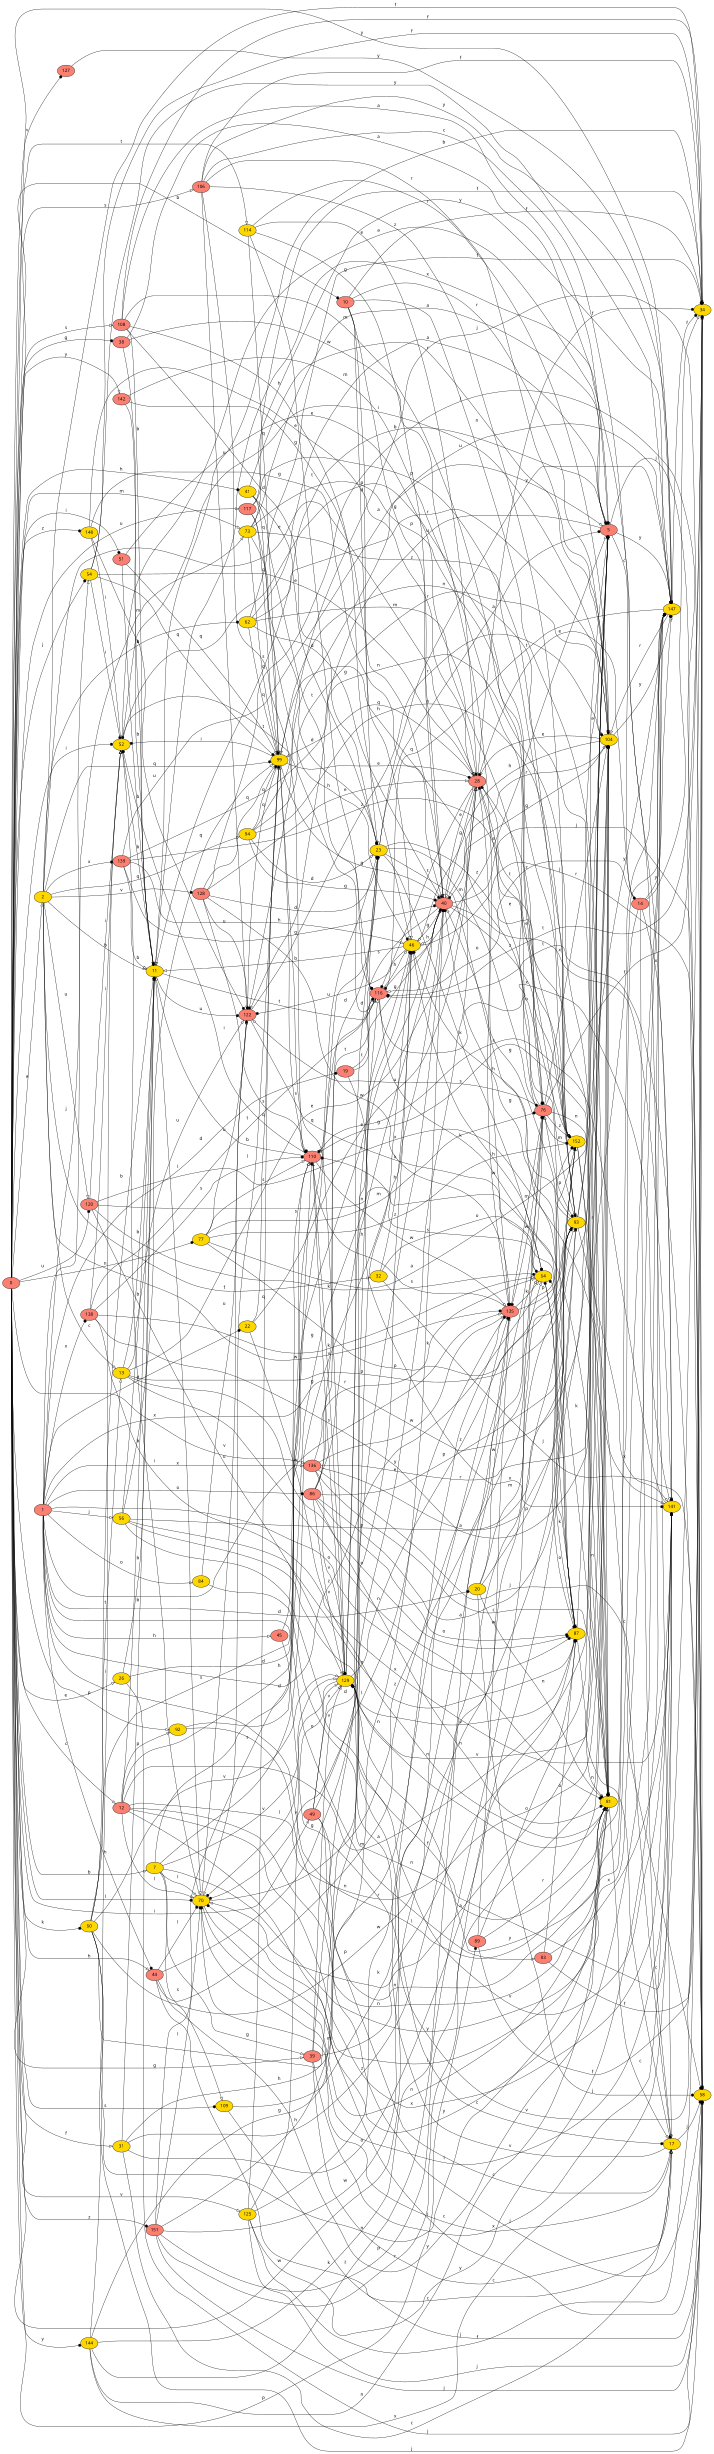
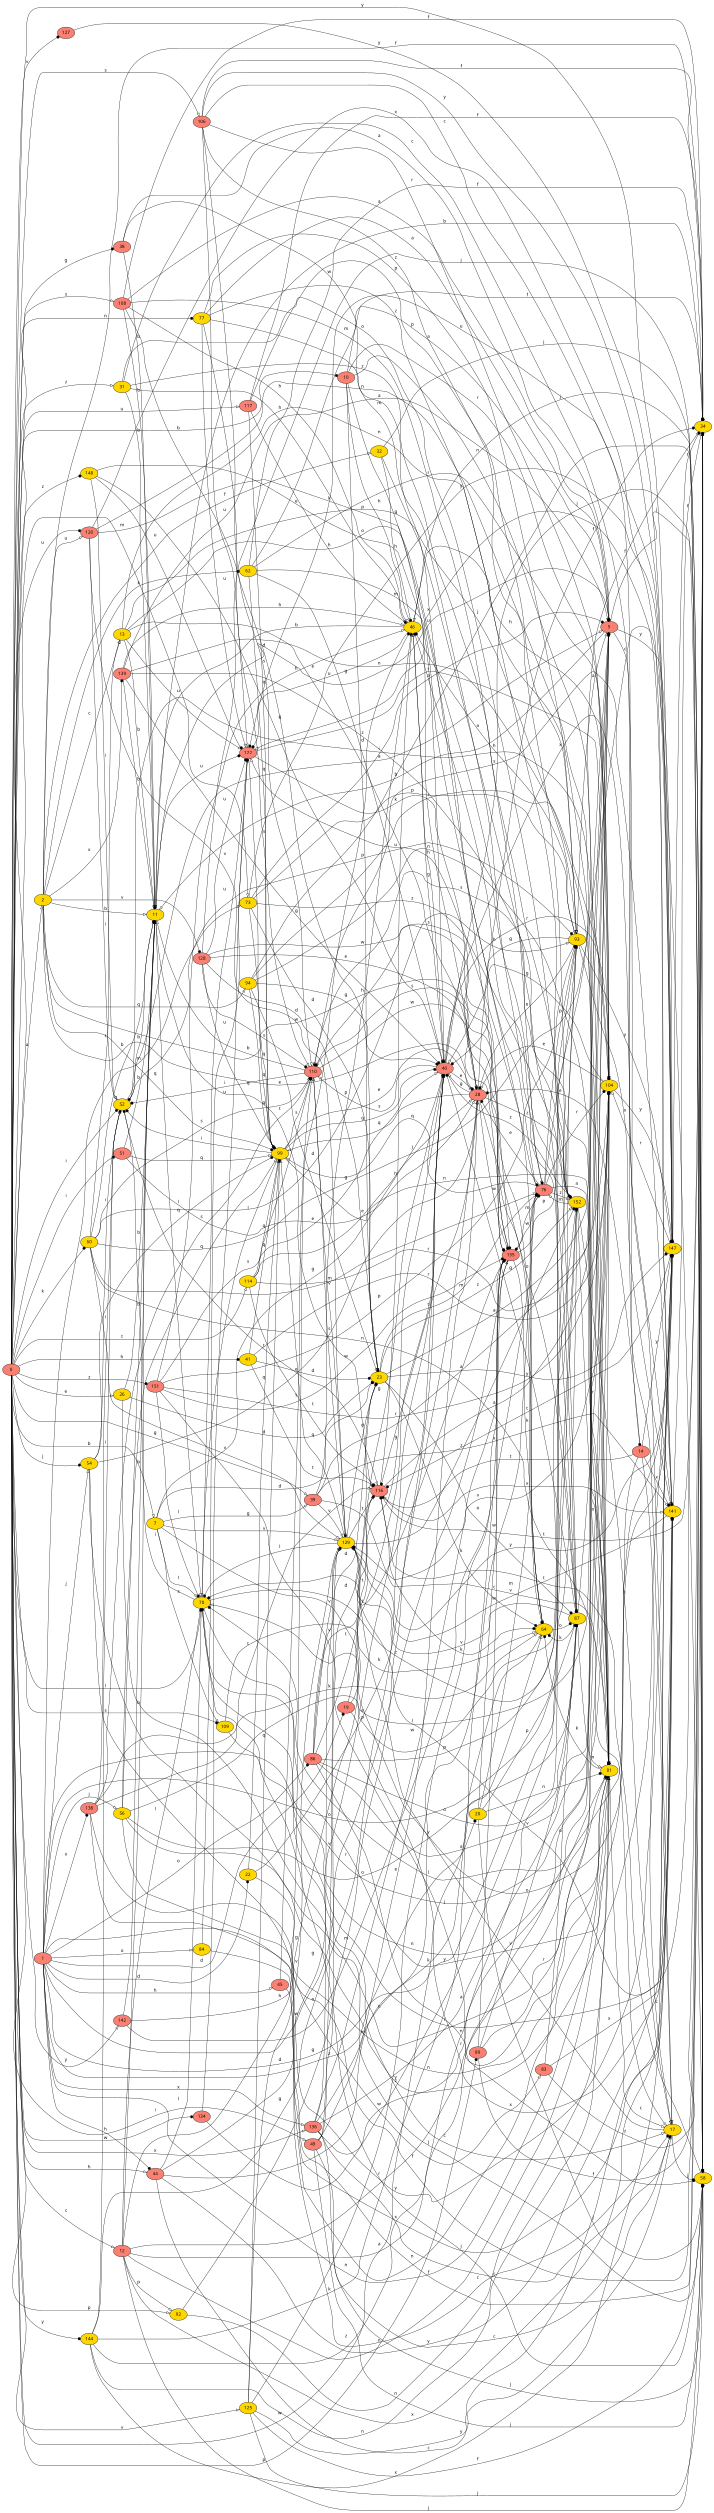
(681, 612) -> (682, 970)
none -> (202, 2117)
